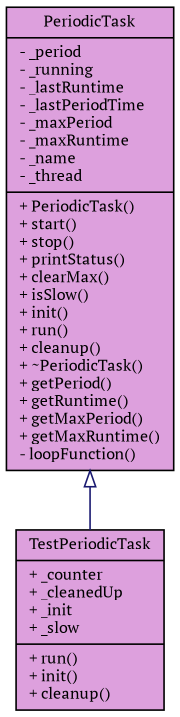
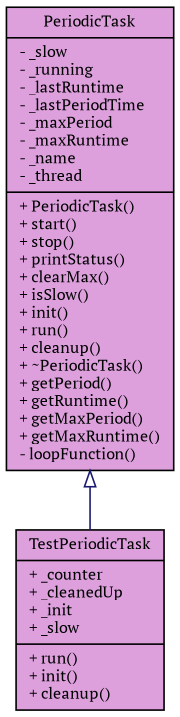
(51, 52) -> (44, 52)
